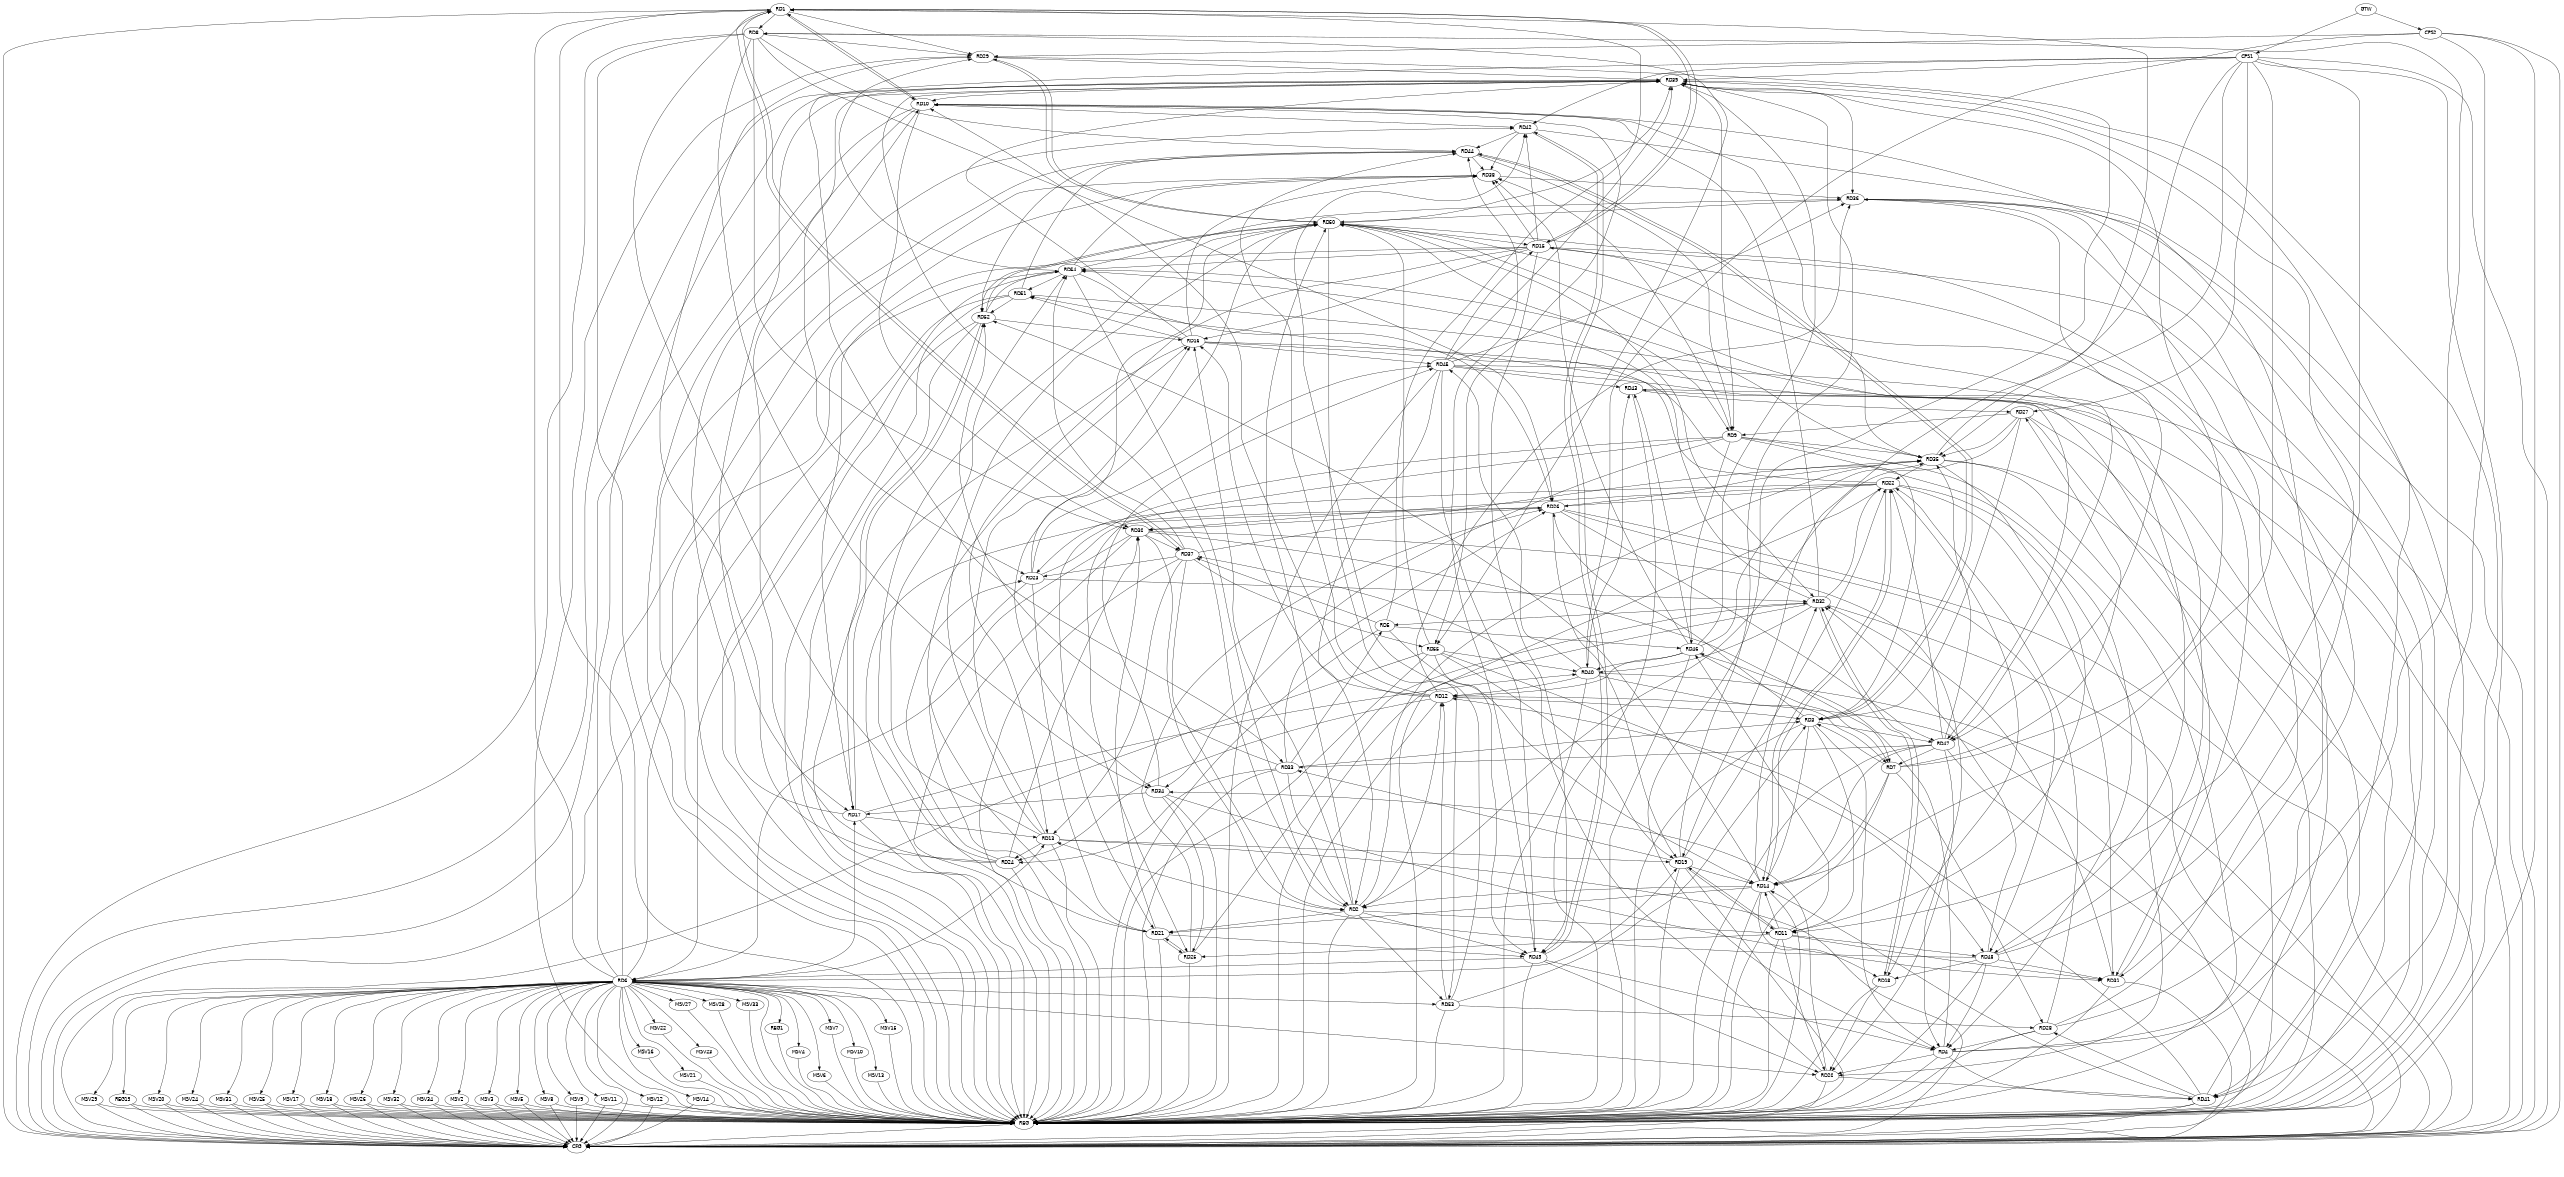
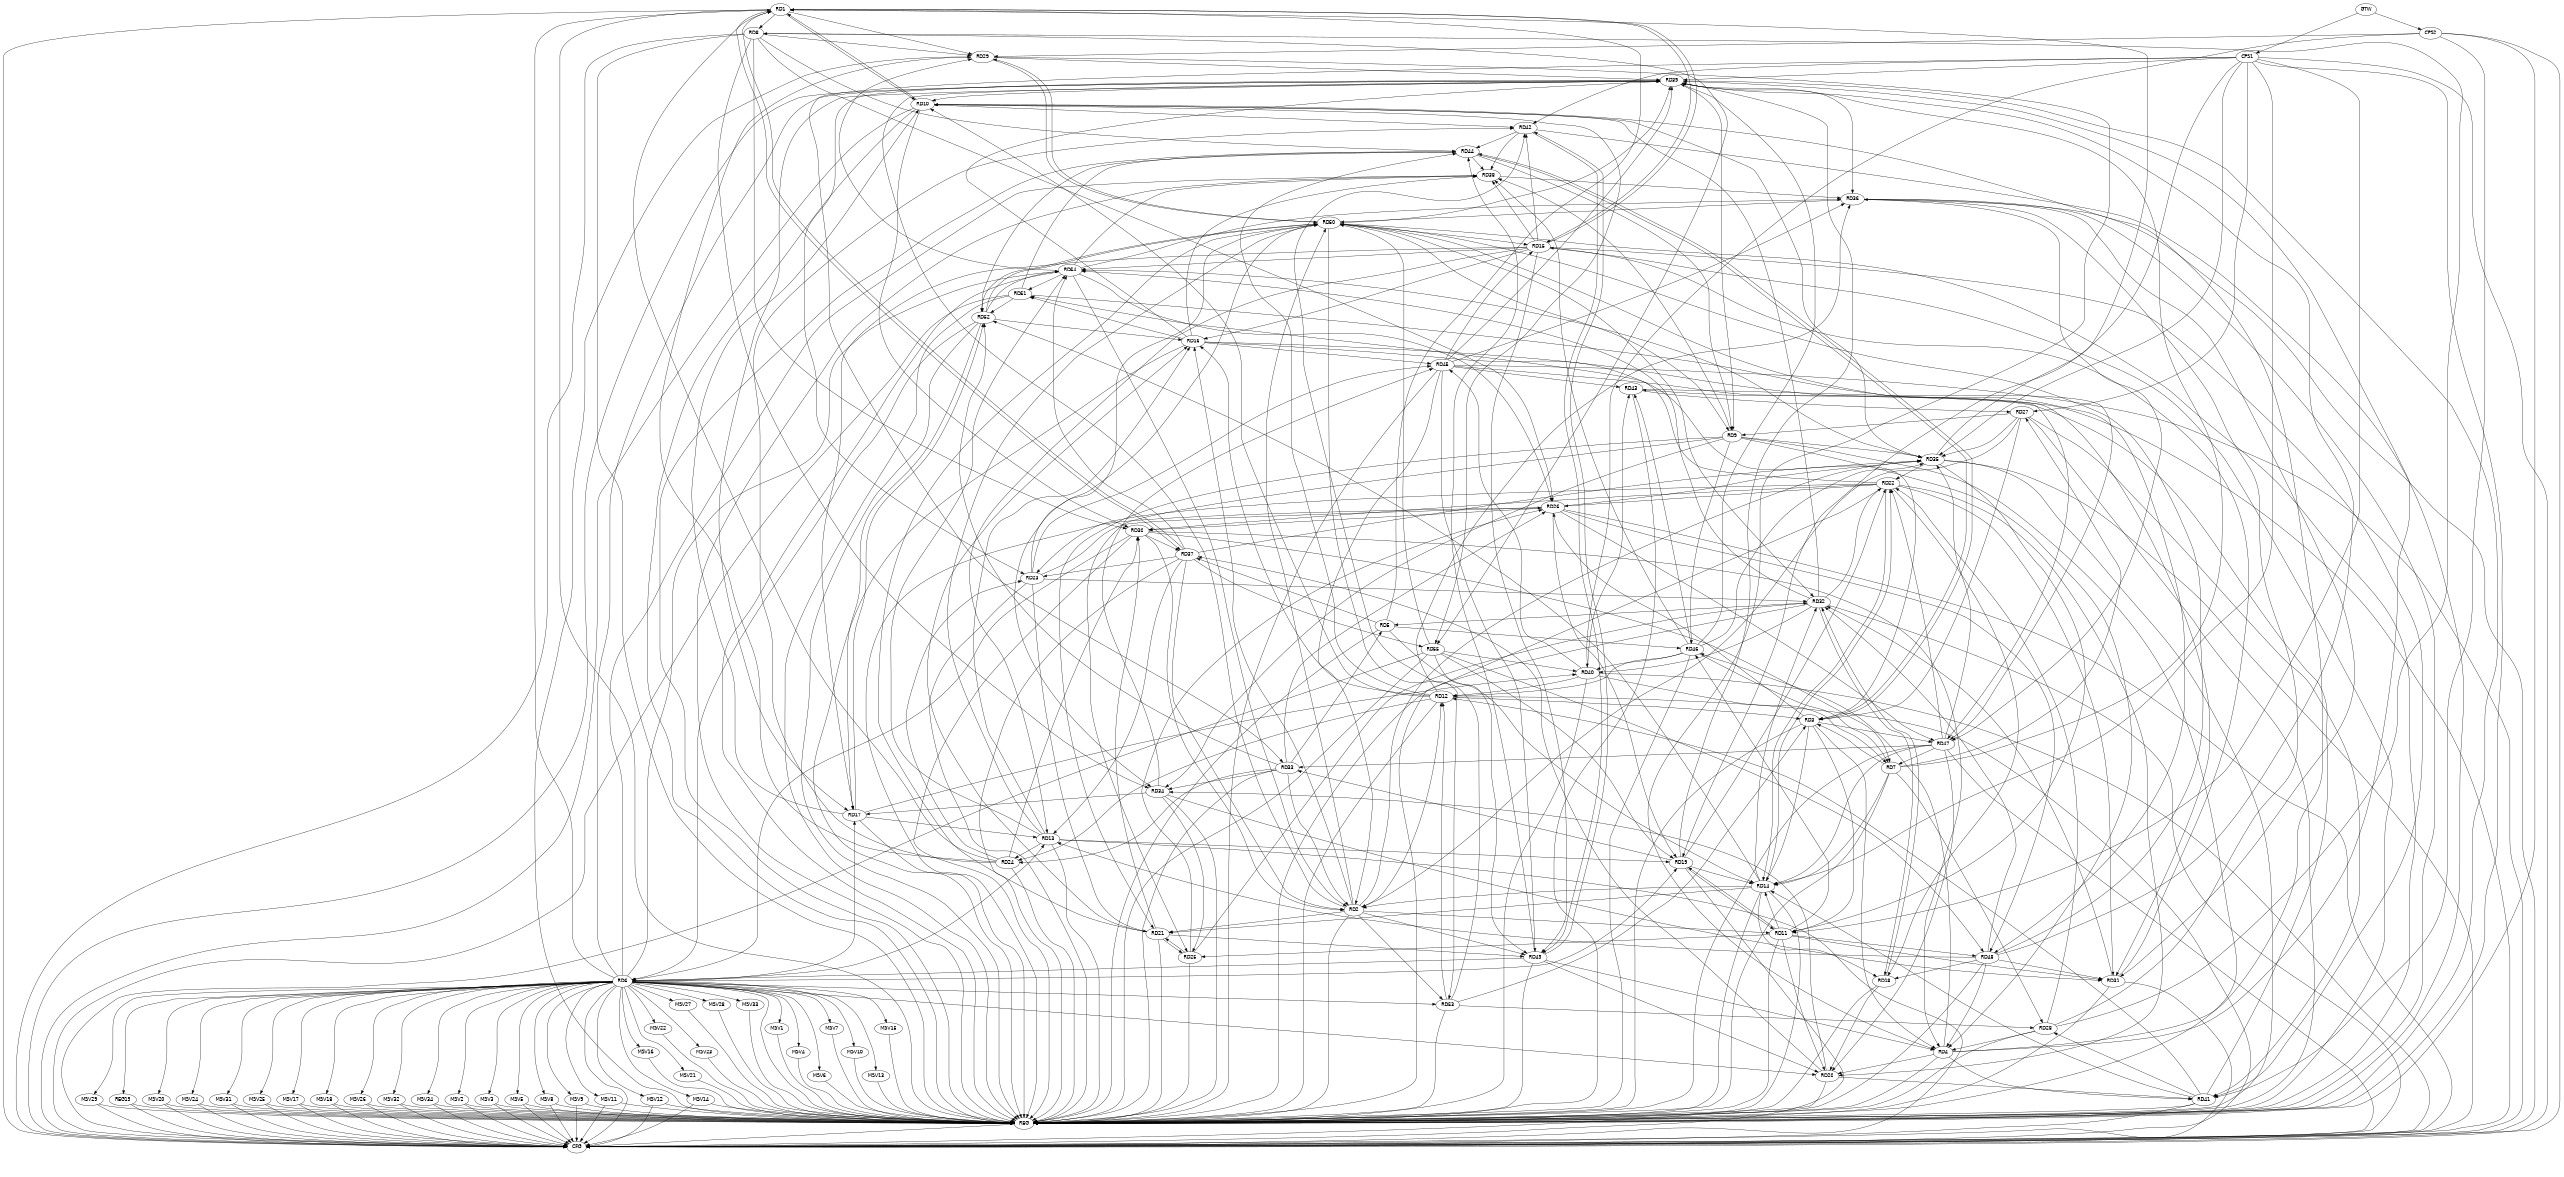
(1535, 745) -> (1229, 778)
(777, 1029) -> (777, 1029)
(1651, 1098) -> none
